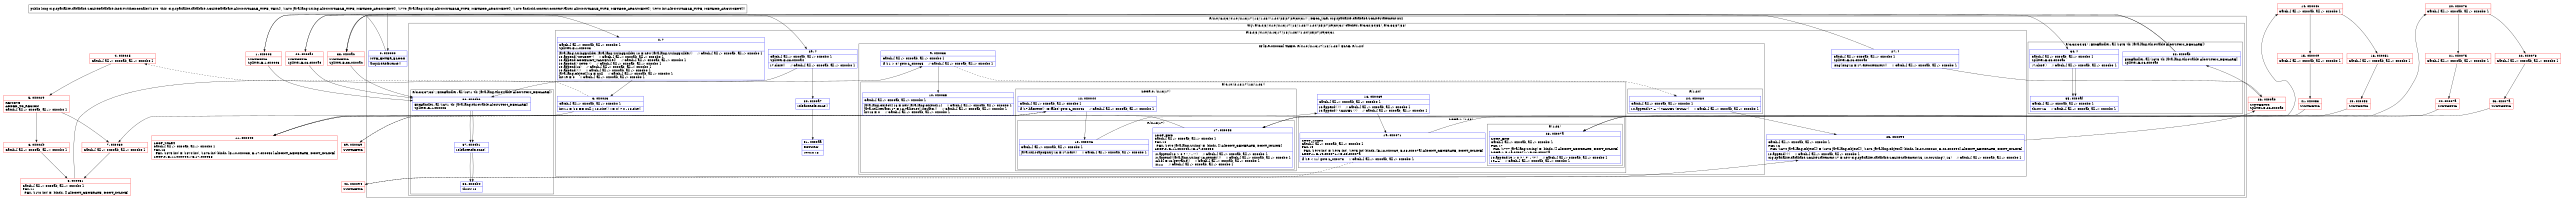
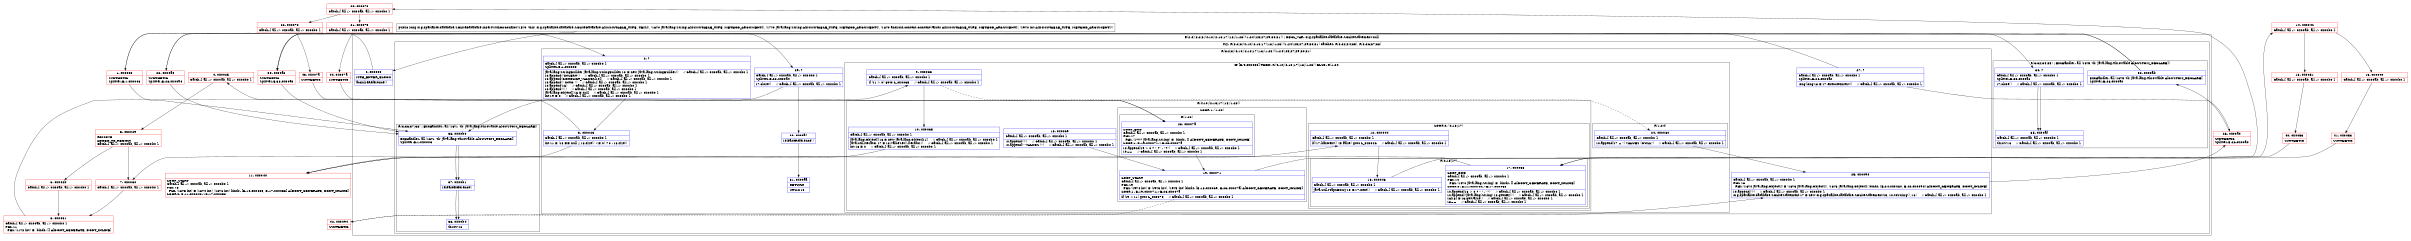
(380, 81) -> (408, 100)
(353, 147) -> none
none -> (1200, 161)
